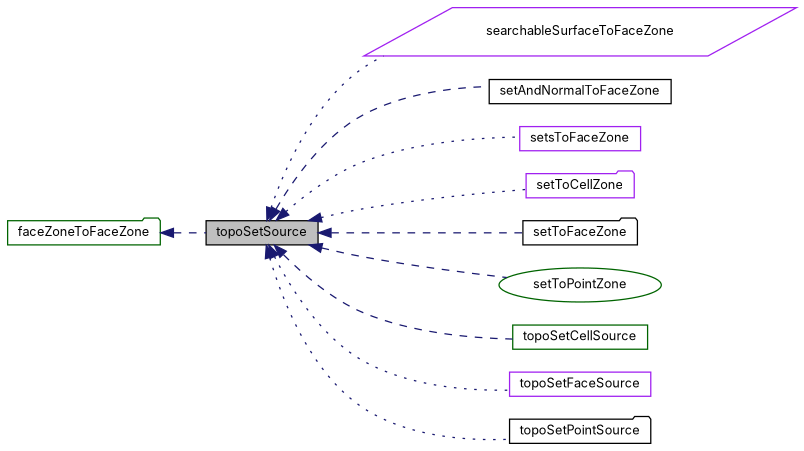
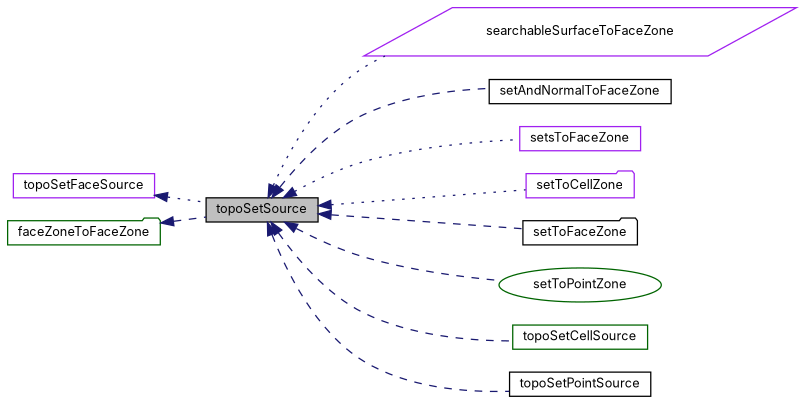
(368, 364) -> (187, 200)
(352, 399) -> (360, 359)
(580, 431) -> (580, 384)
